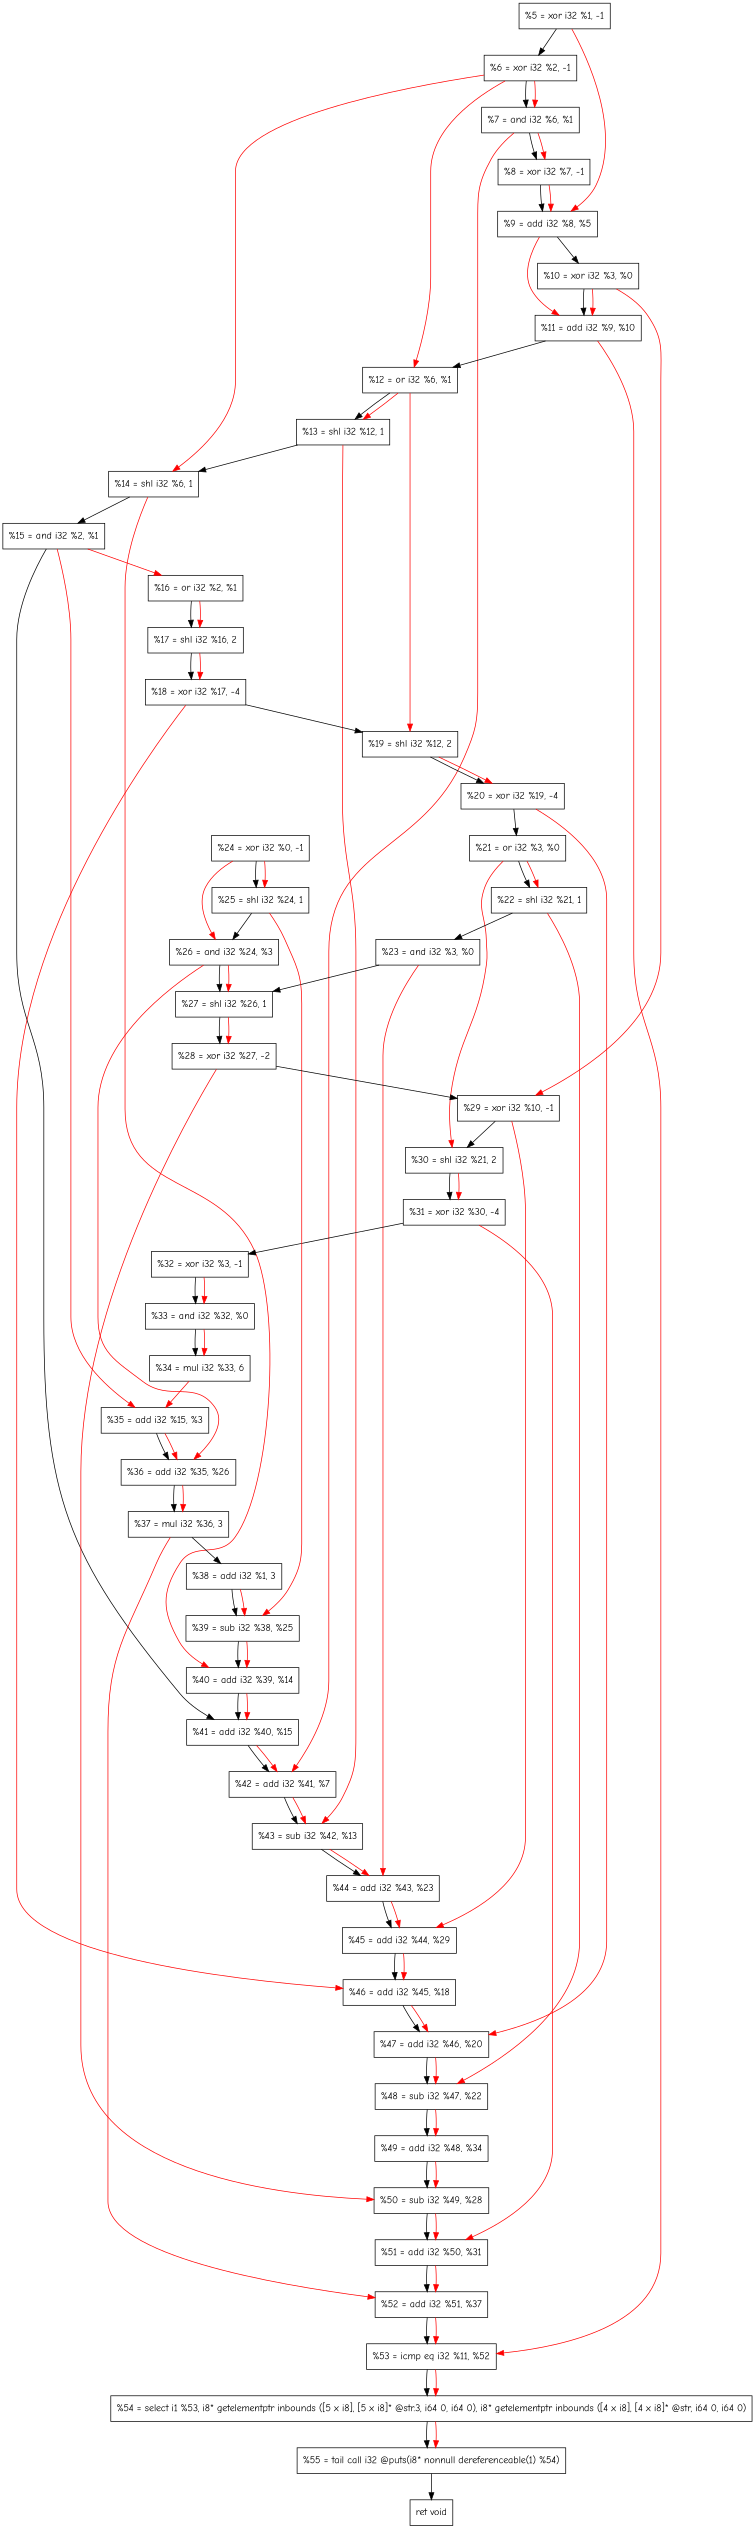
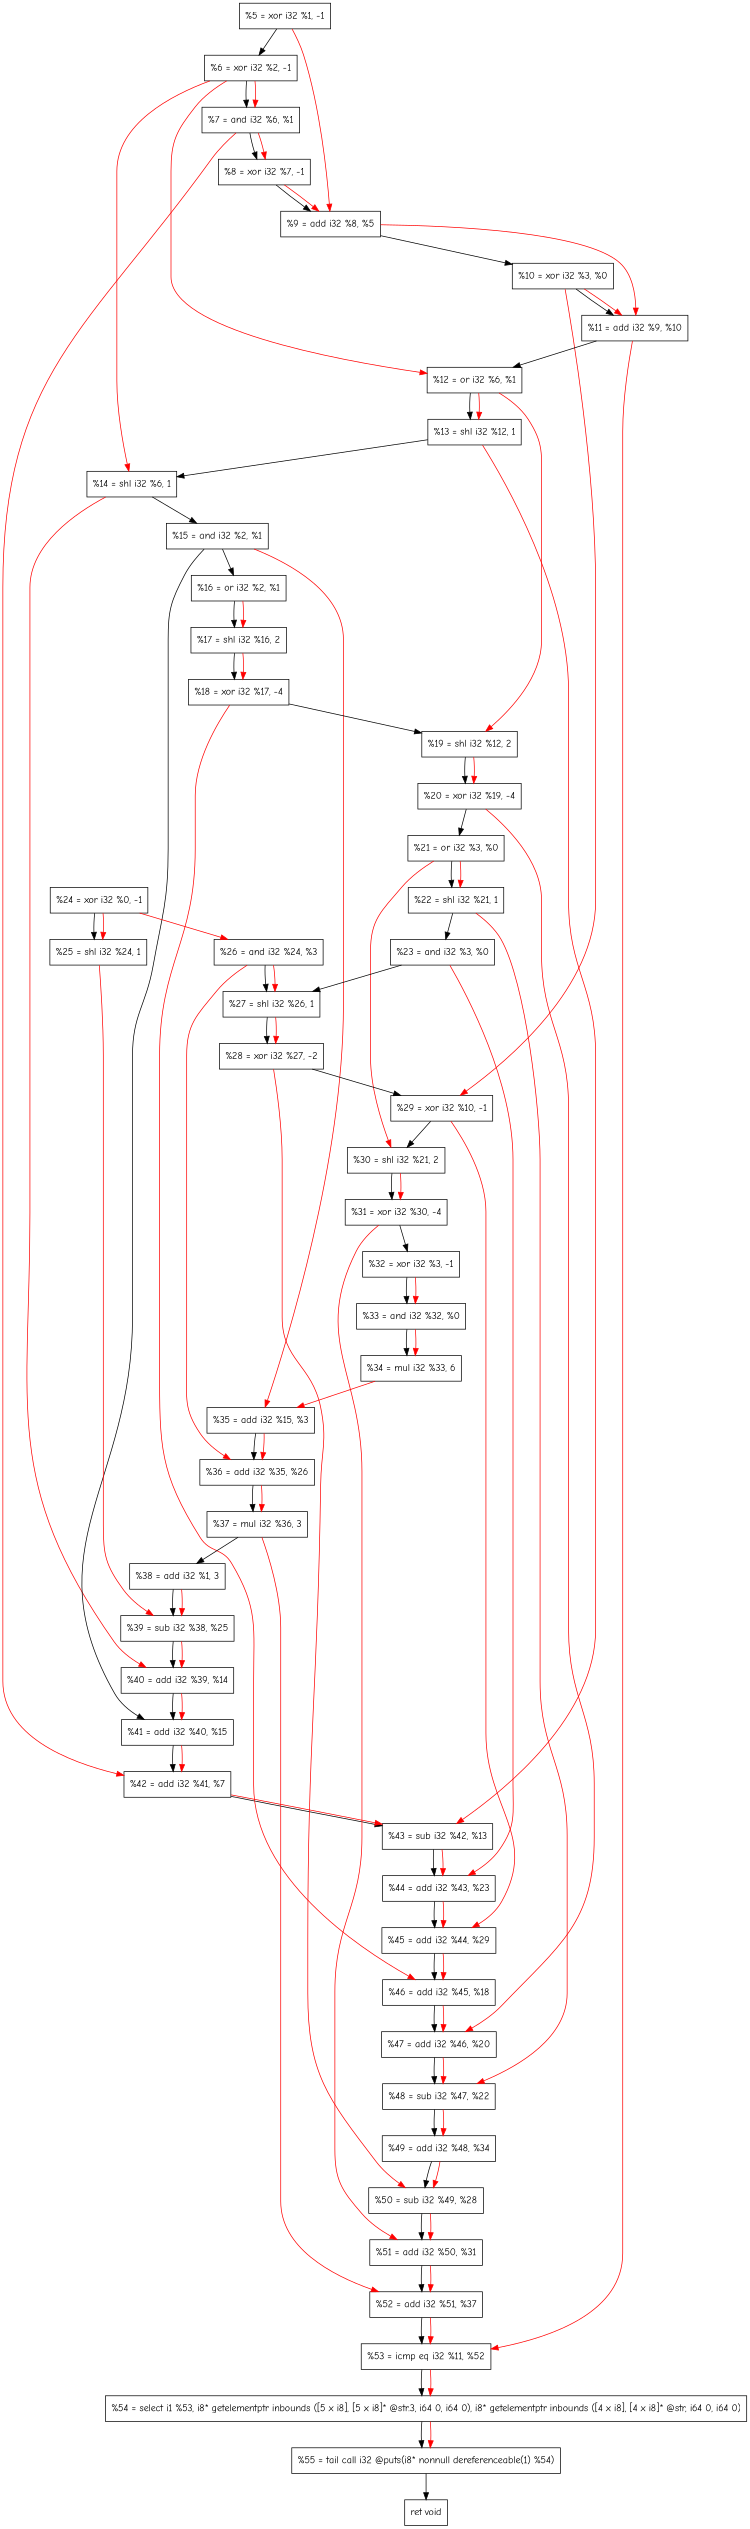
(121, 561) -> (227, 559)
(244, 923) -> none
